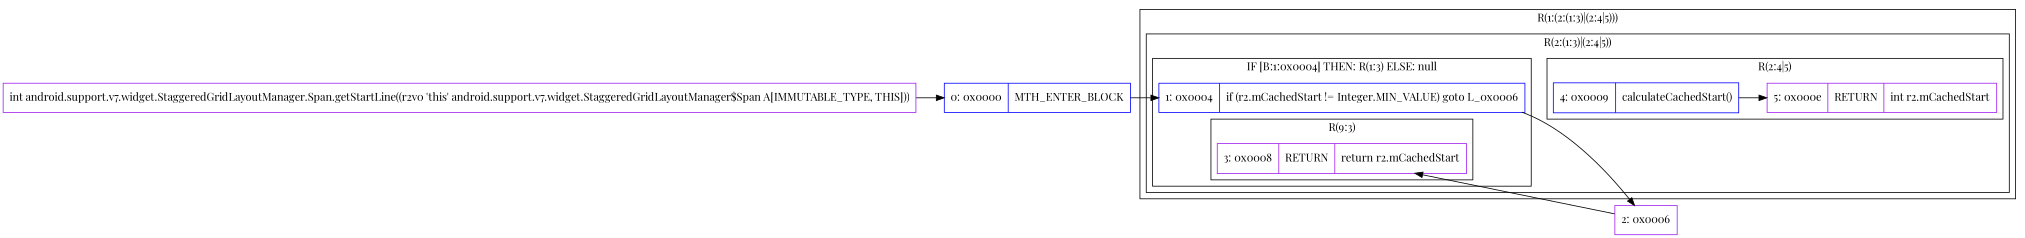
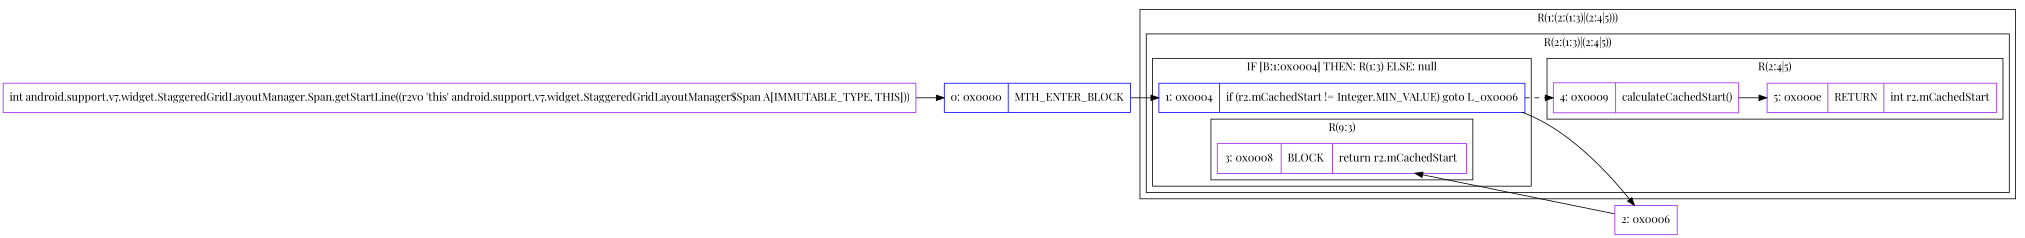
none -> (1536, 98)
(1646, 98) -> (1646, 98)
(1307, 158) -> (1306, 158)
